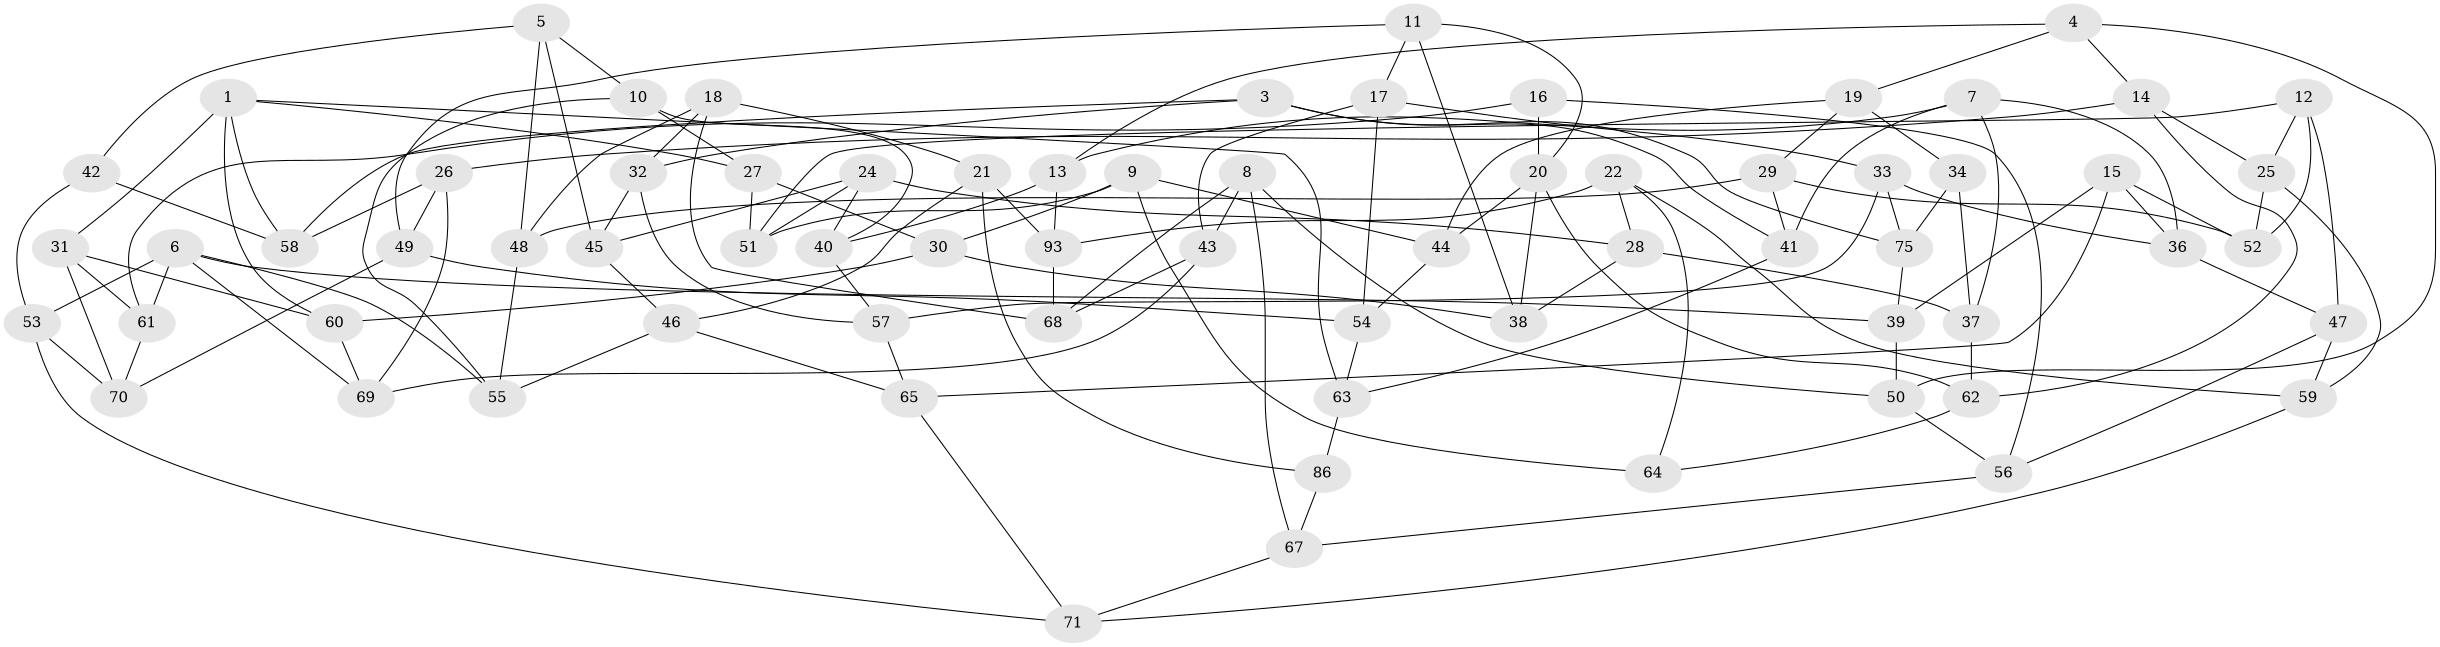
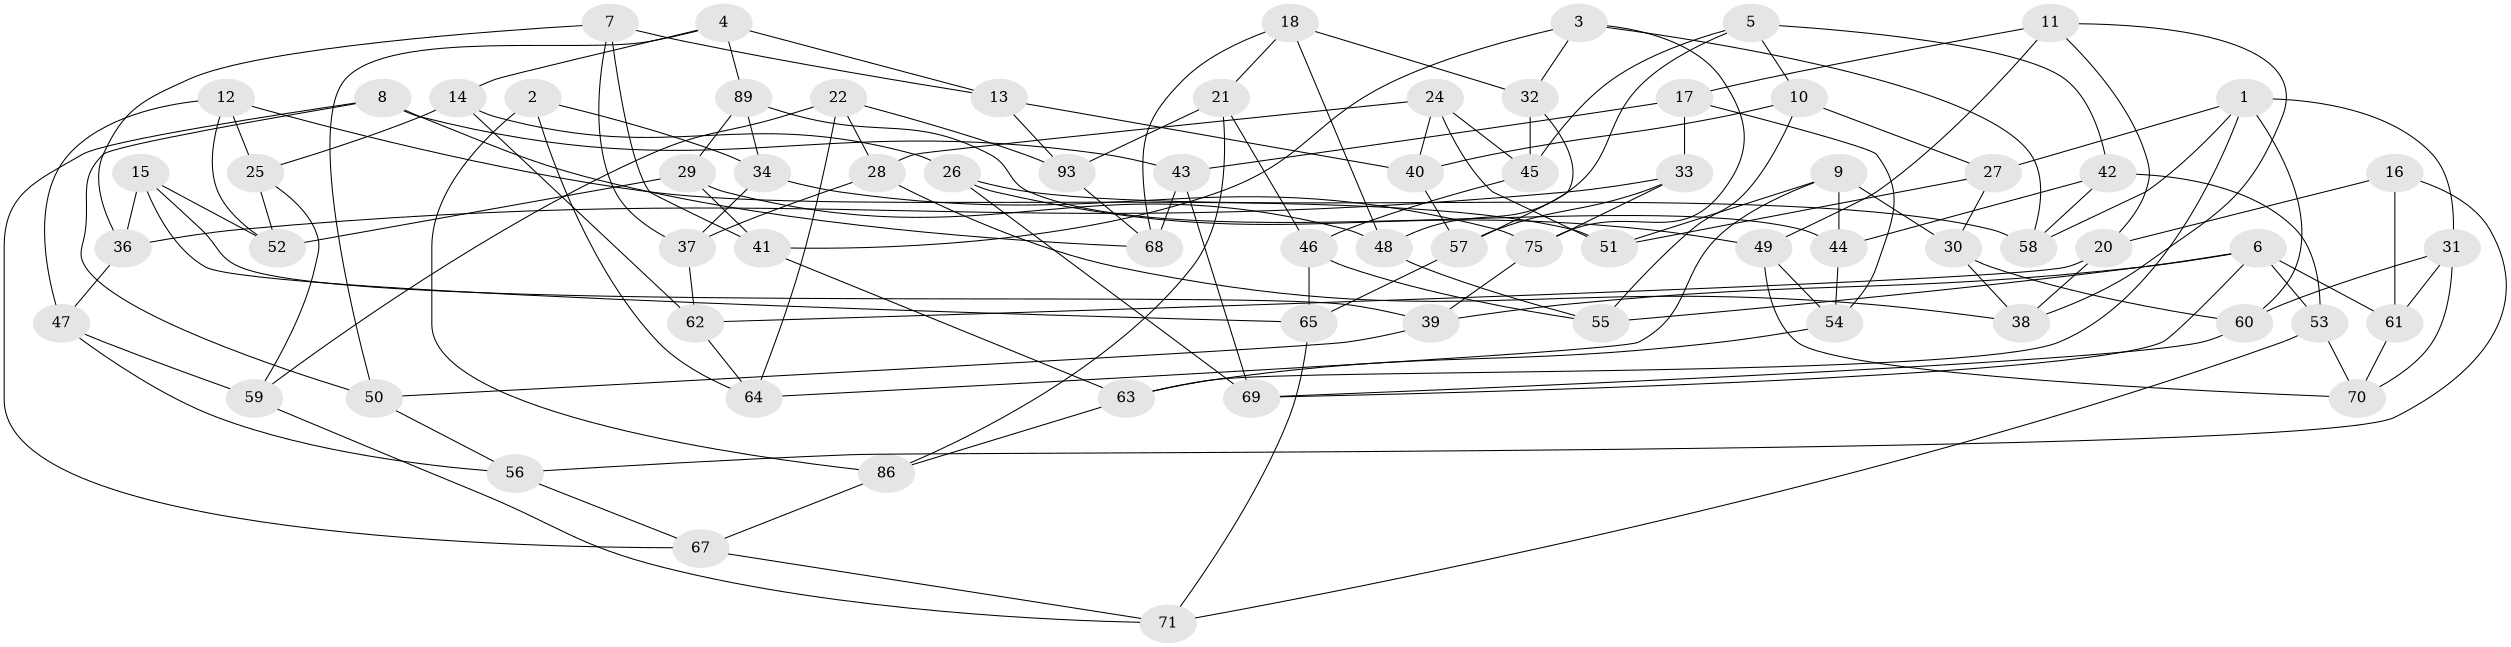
none -> (533, 98)
(1854, 98) -> (744, 98)
(1475, 222) -> (1984, 208)
